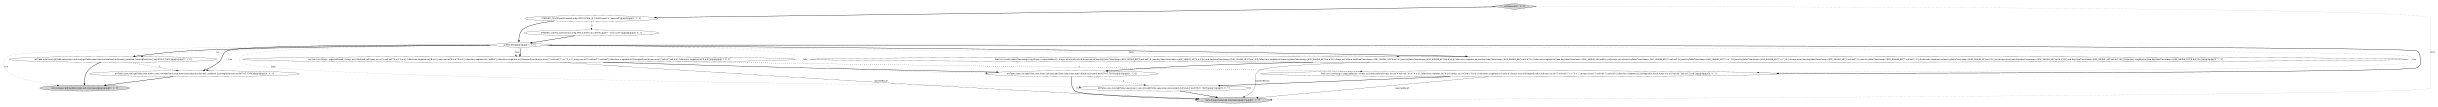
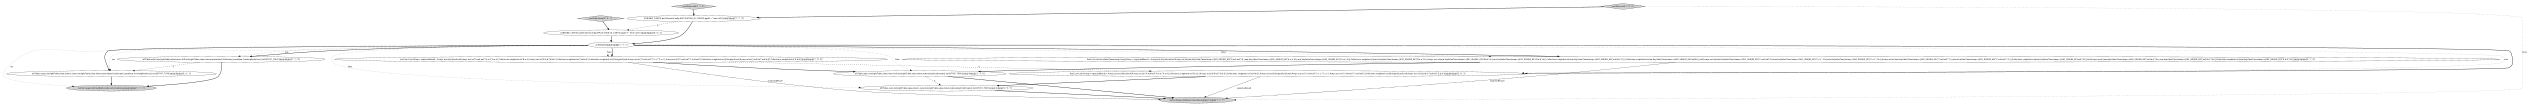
none -> (694, 6)
none -> (601, 19)
(519, 45) -> (611, 45)
